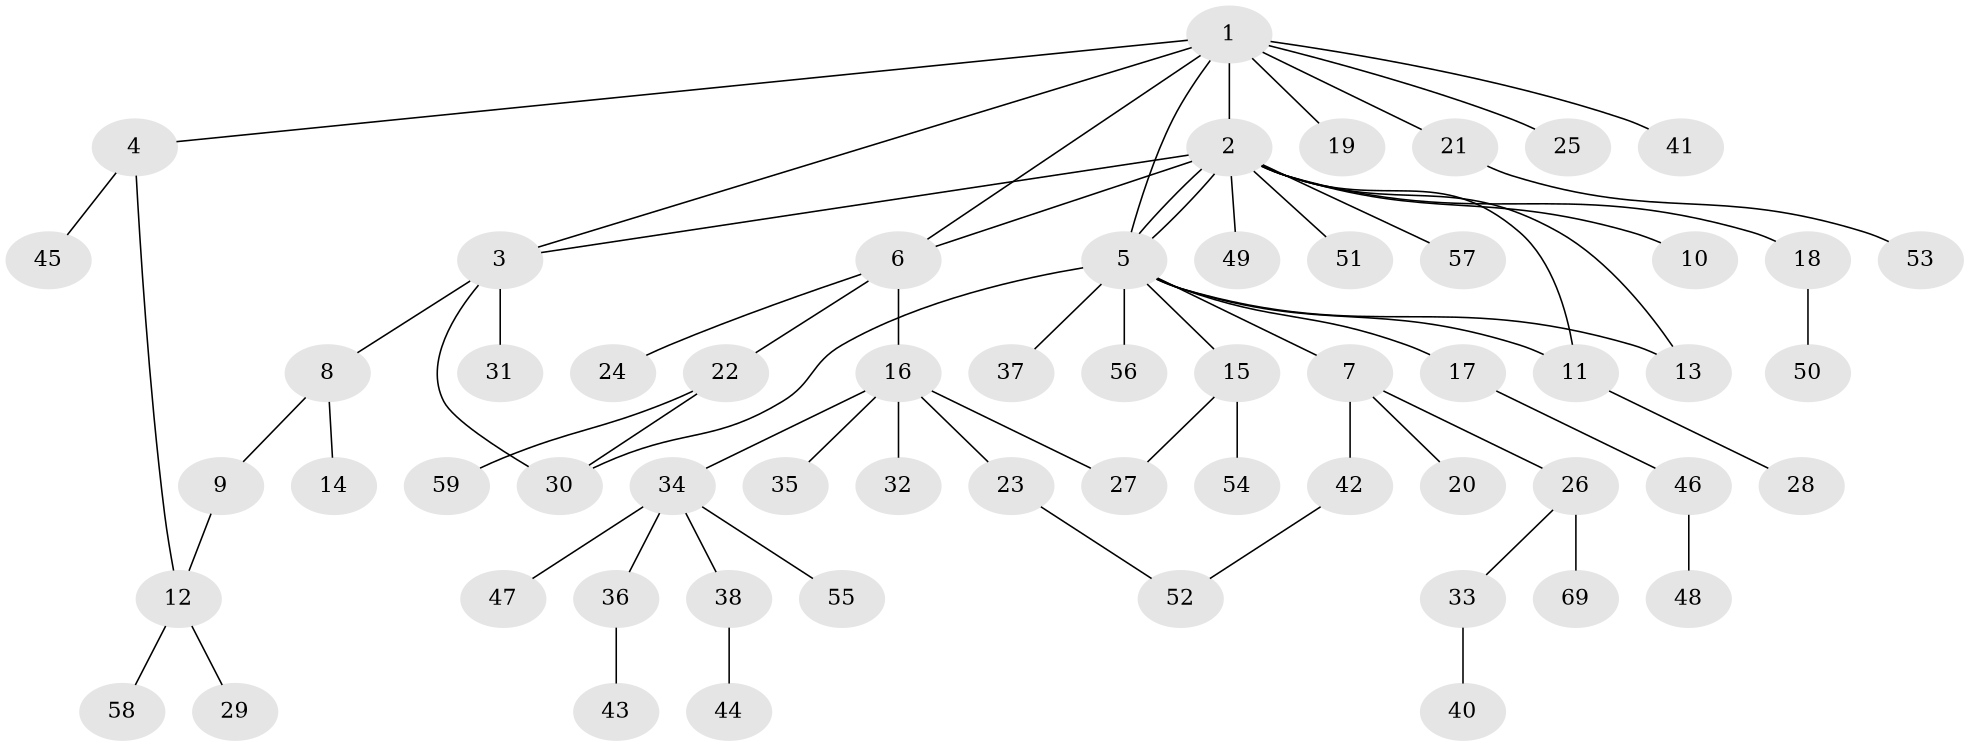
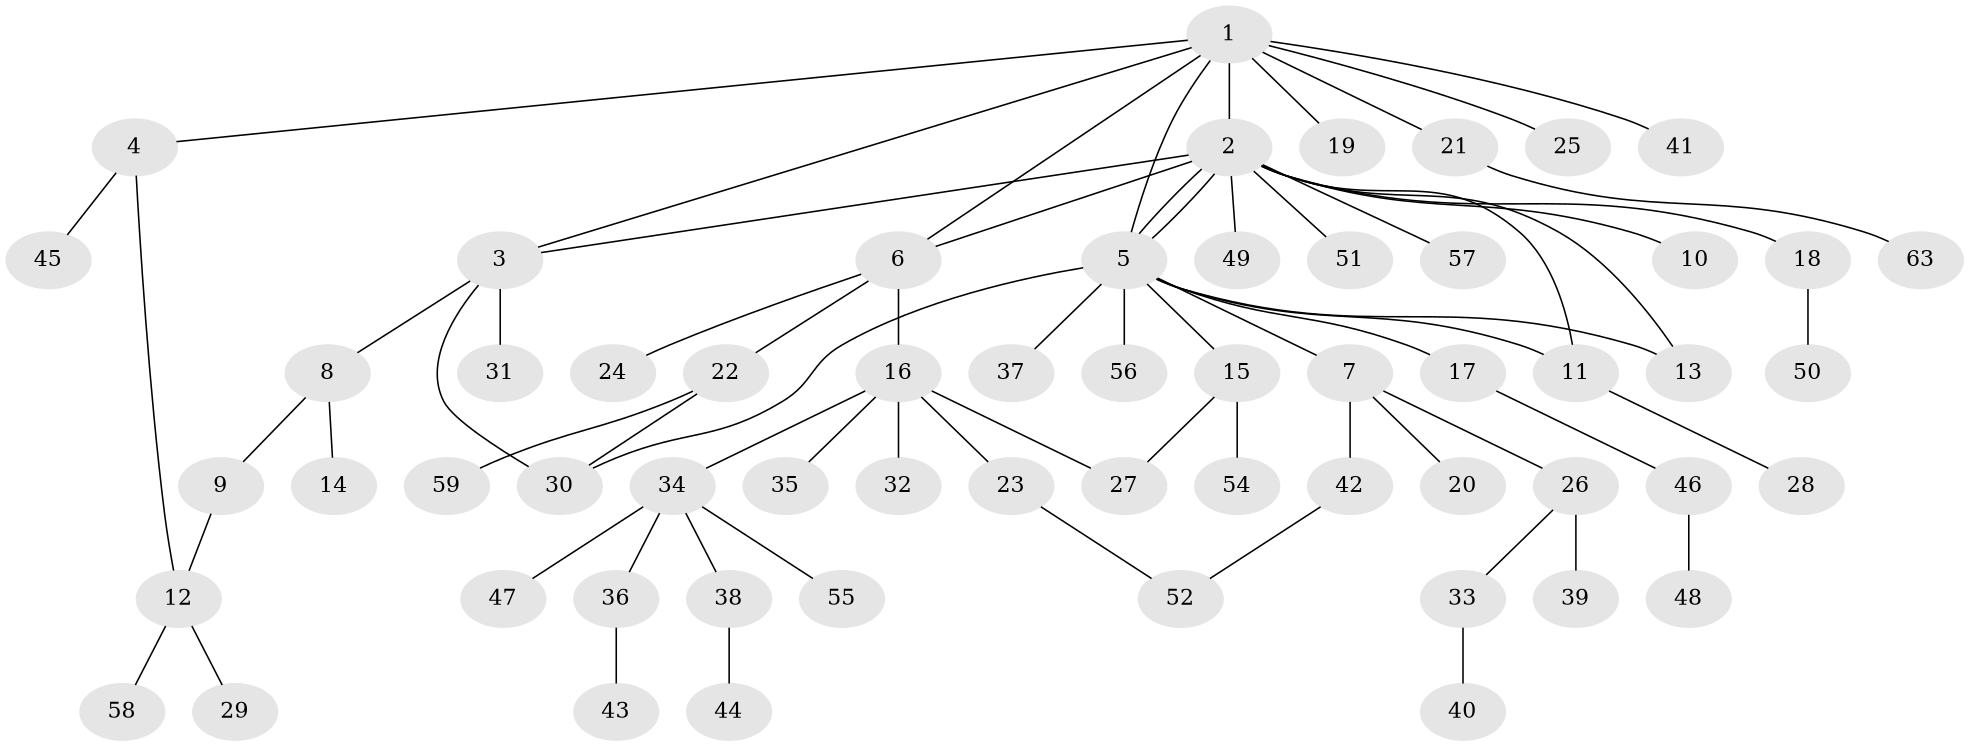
(1921, 260) -> (1921, 260)
(1576, 599) -> (1576, 599)
